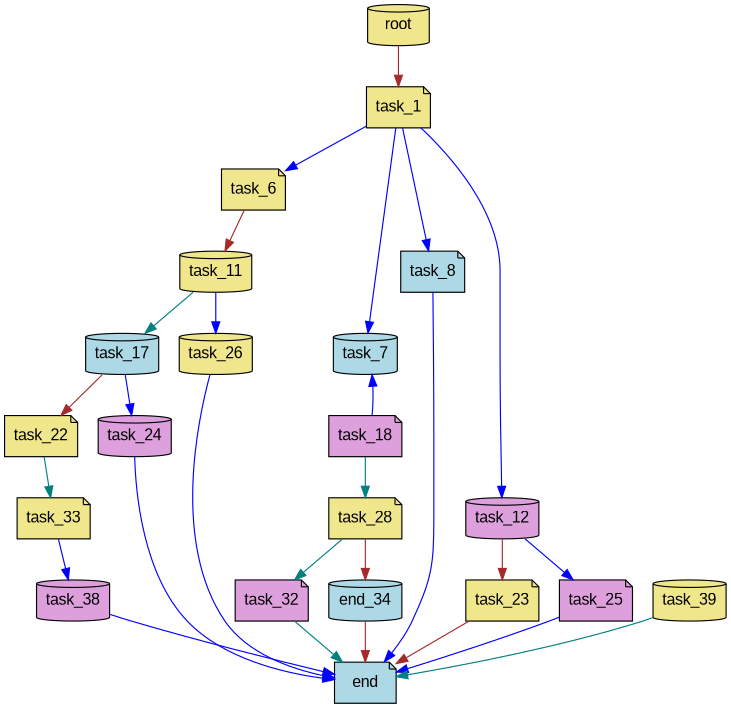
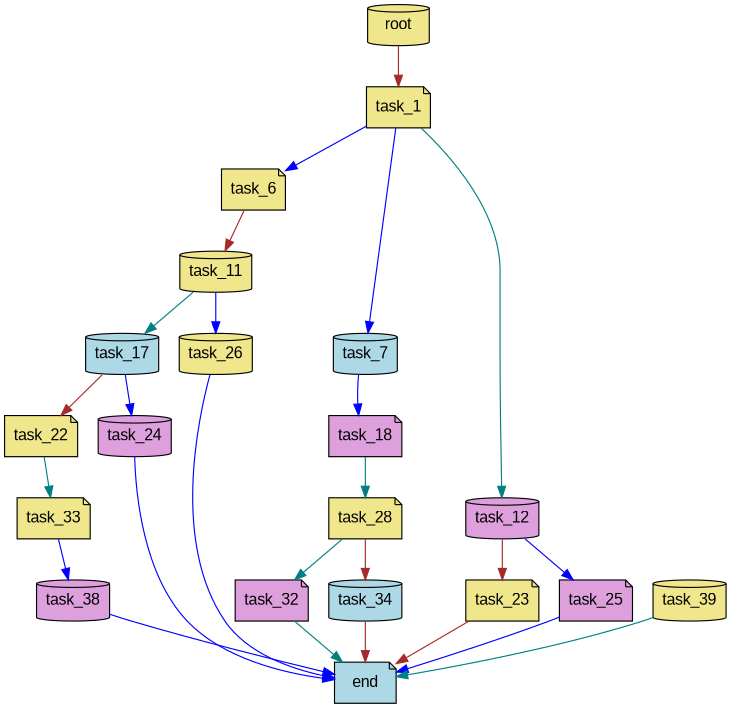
(433, 272) -> none
(500, 295) -> (500, 295)
(373, 401) -> (358, 389)
(365, 601) -> (365, 601)
